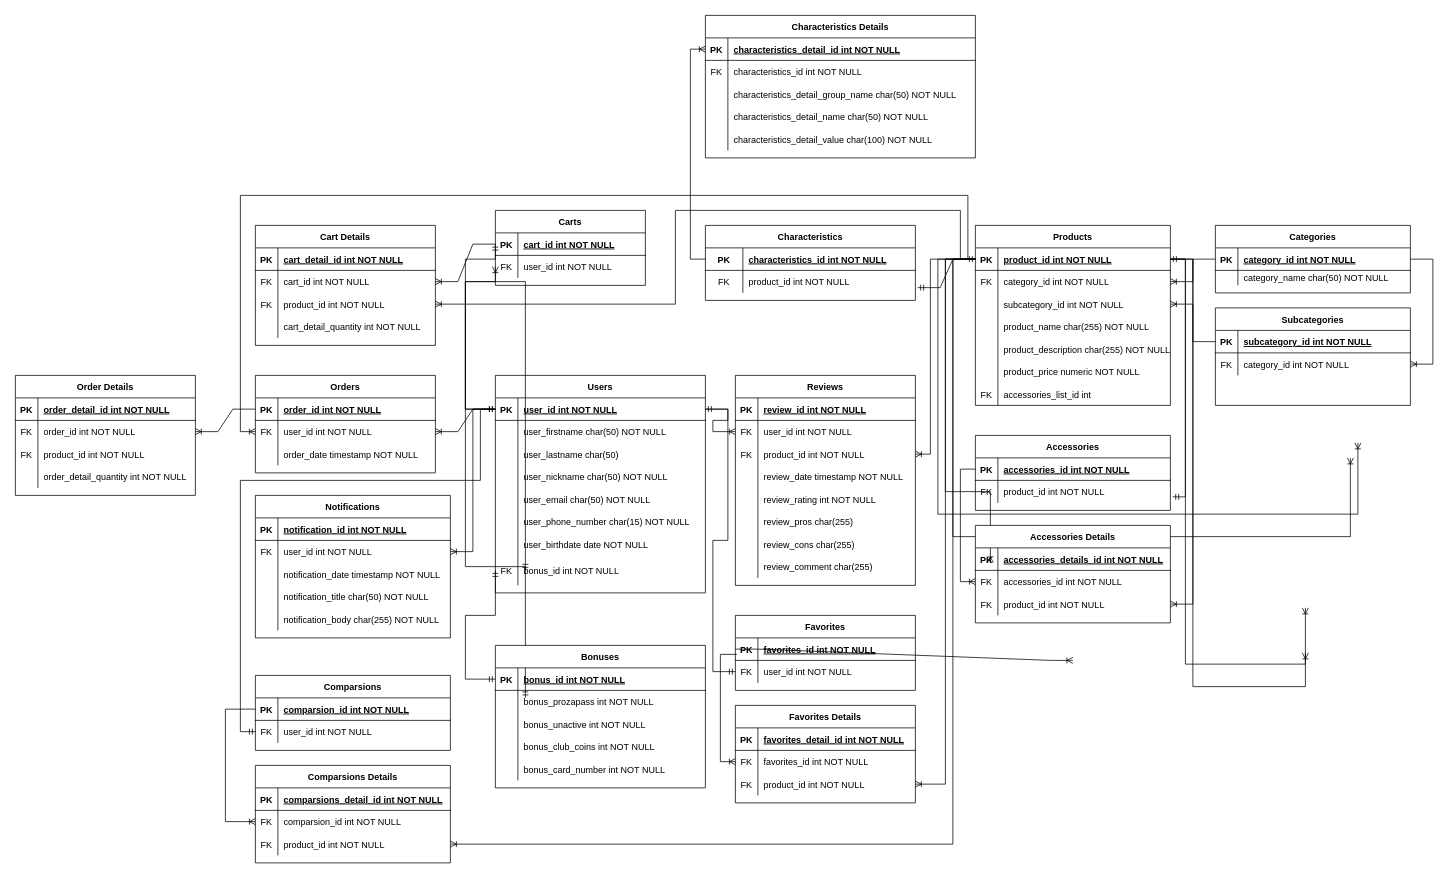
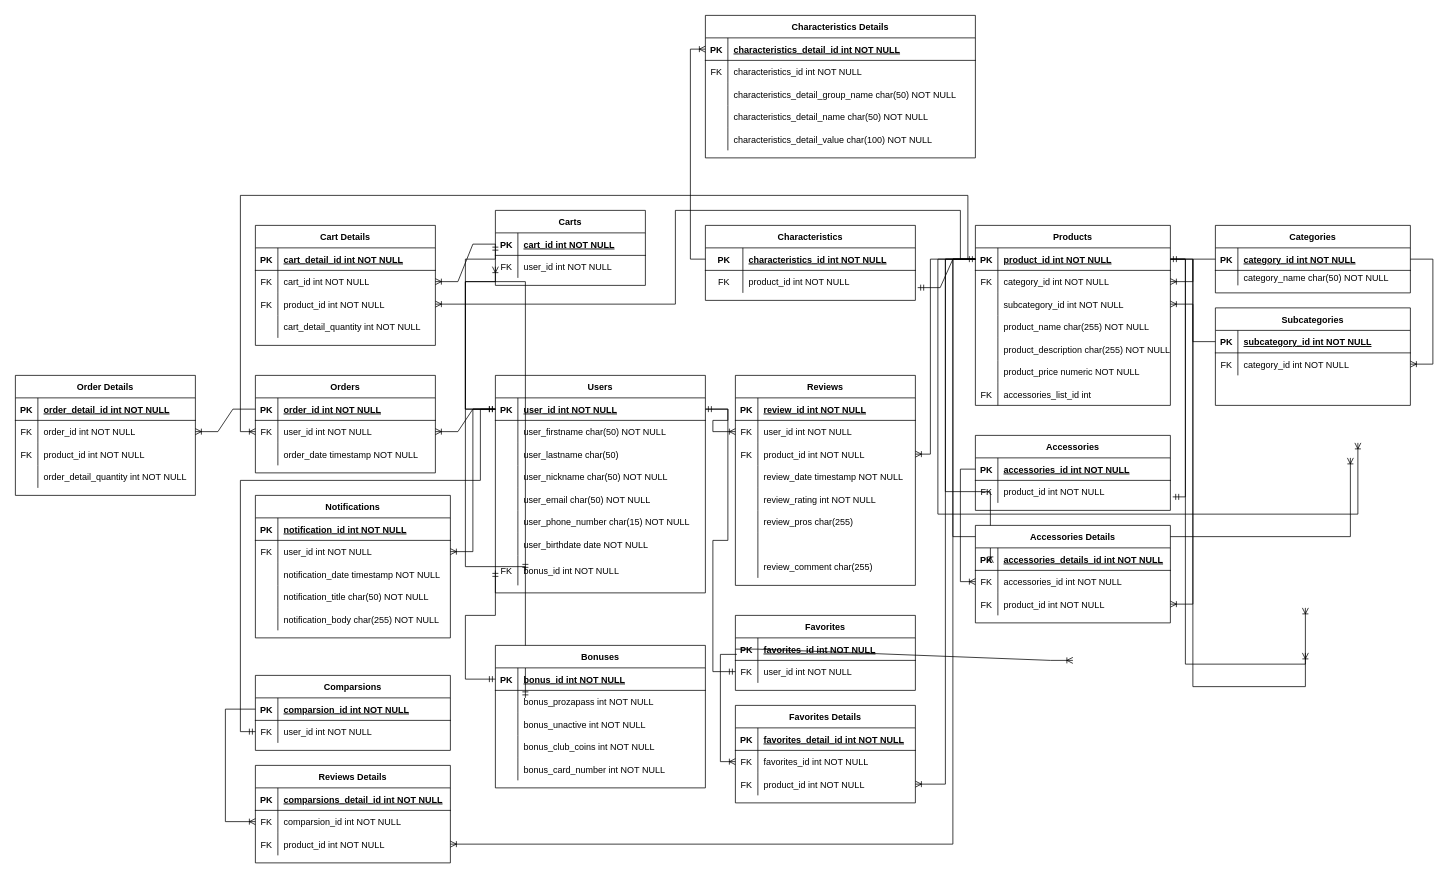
(837, 544) -> none
(353, 777) -> (353, 777)
